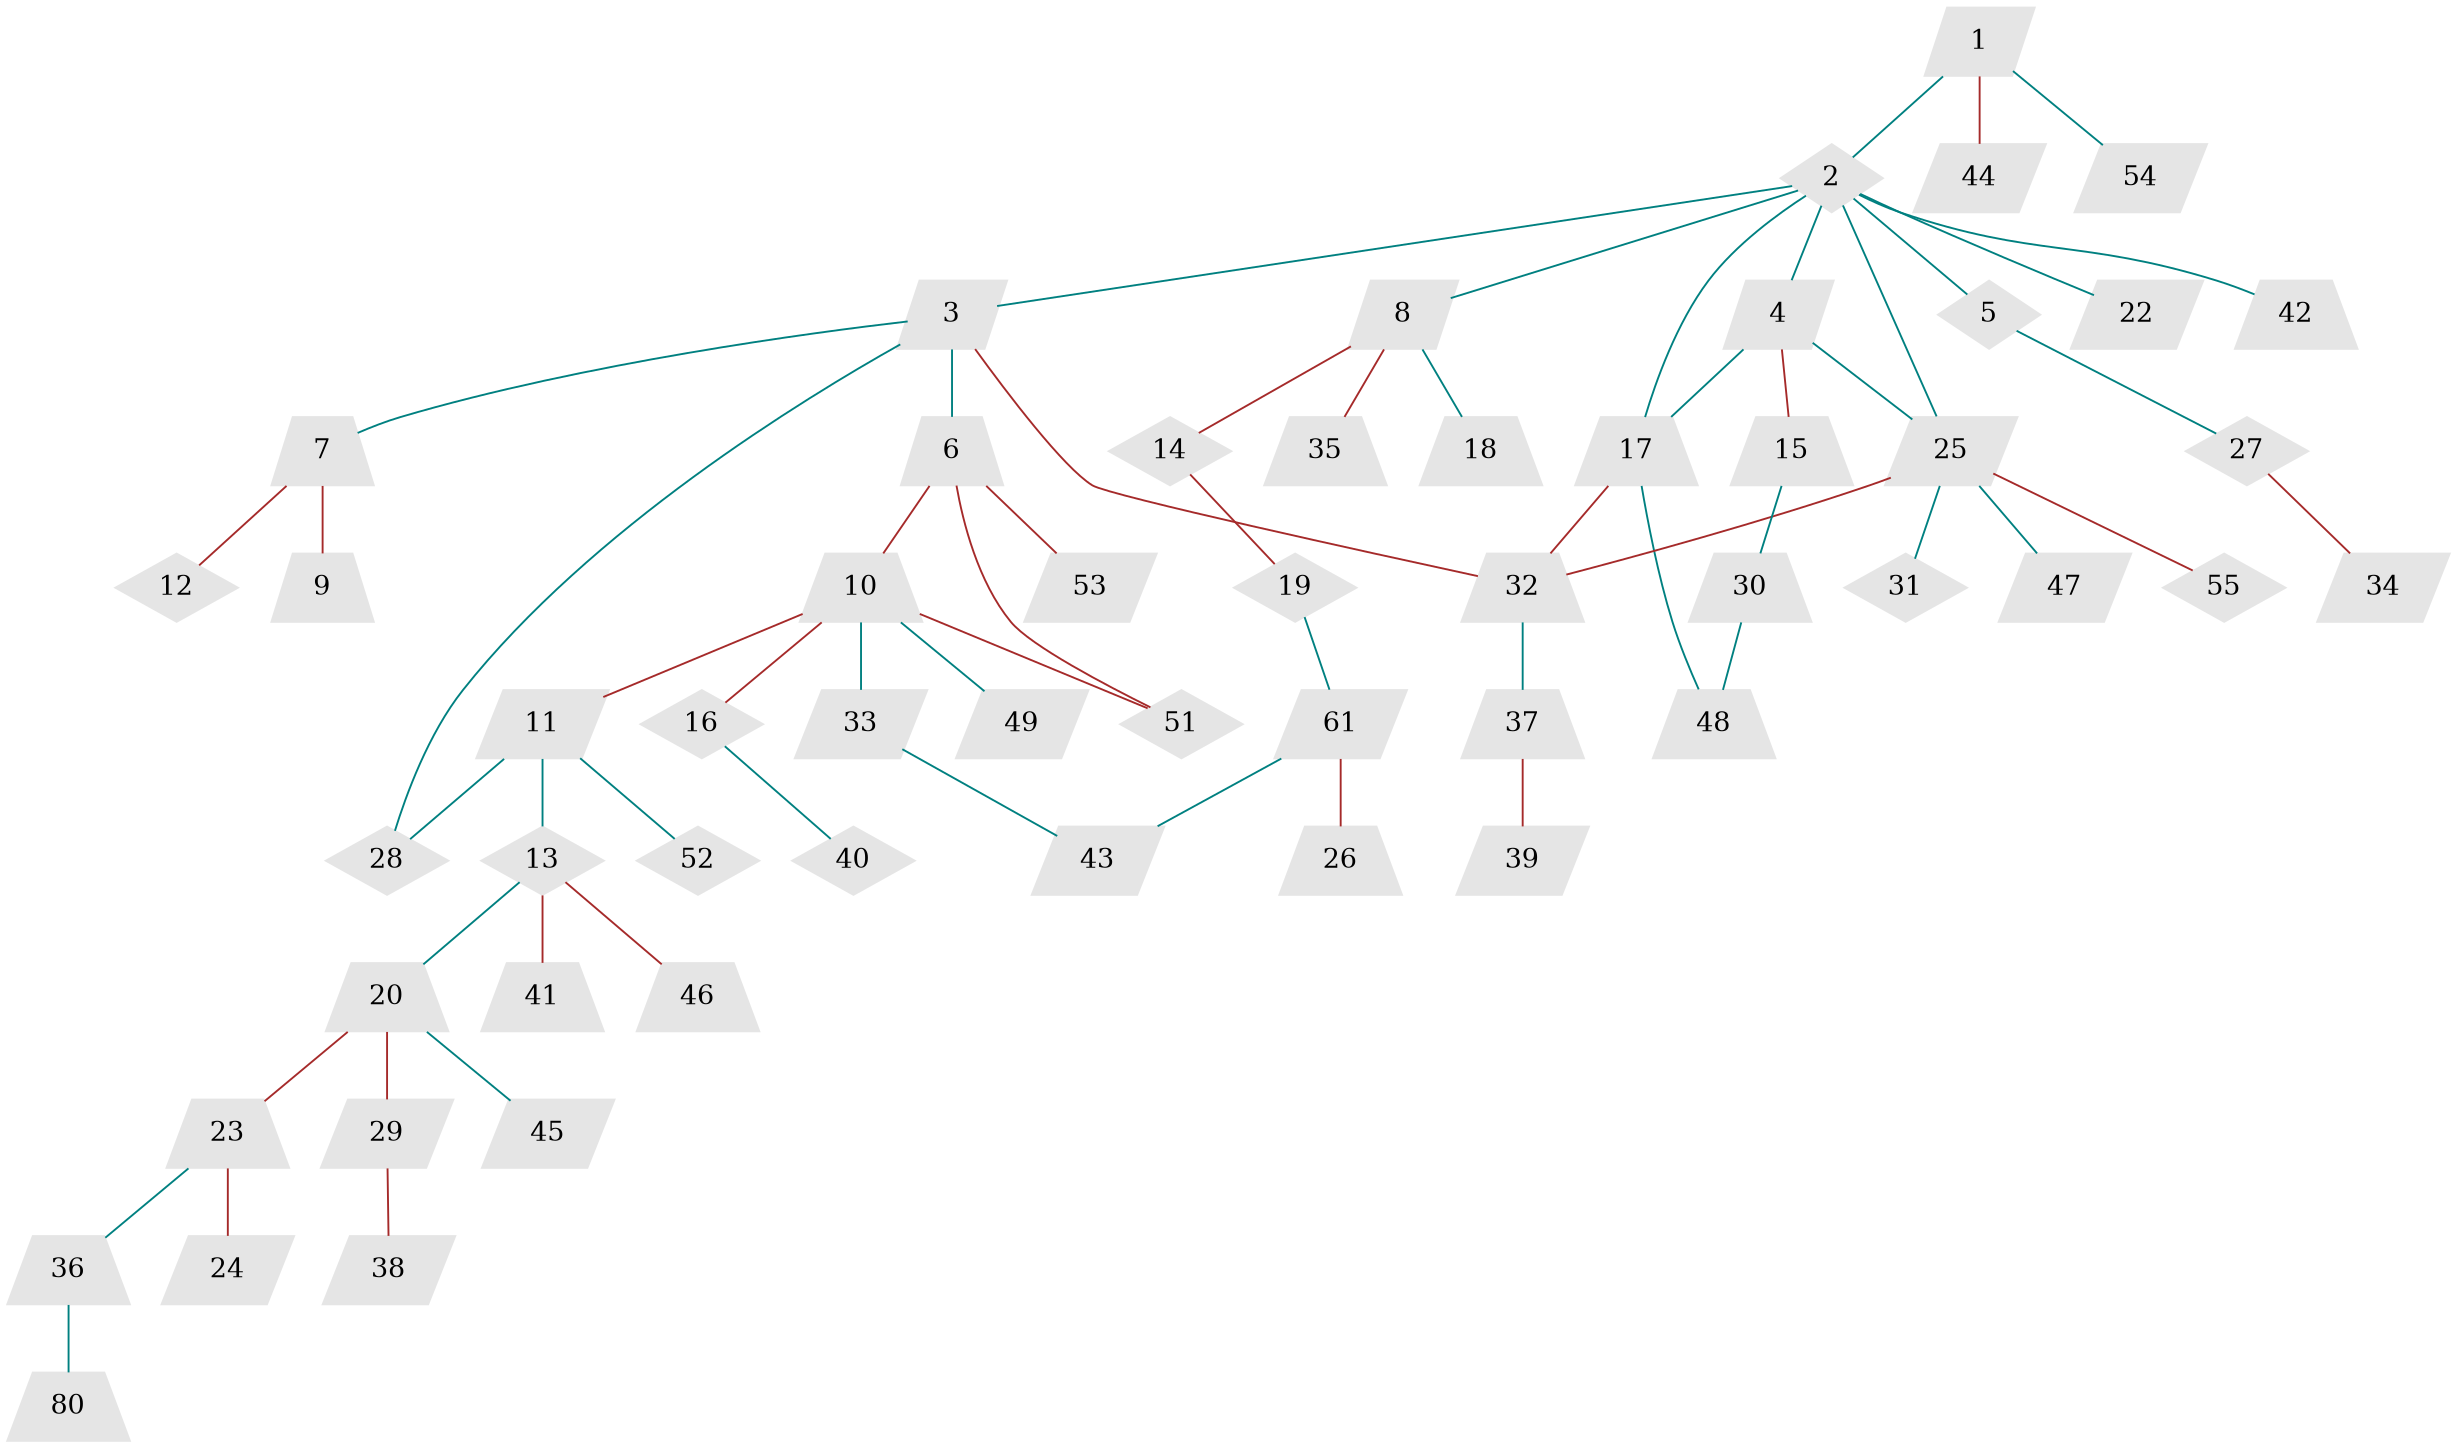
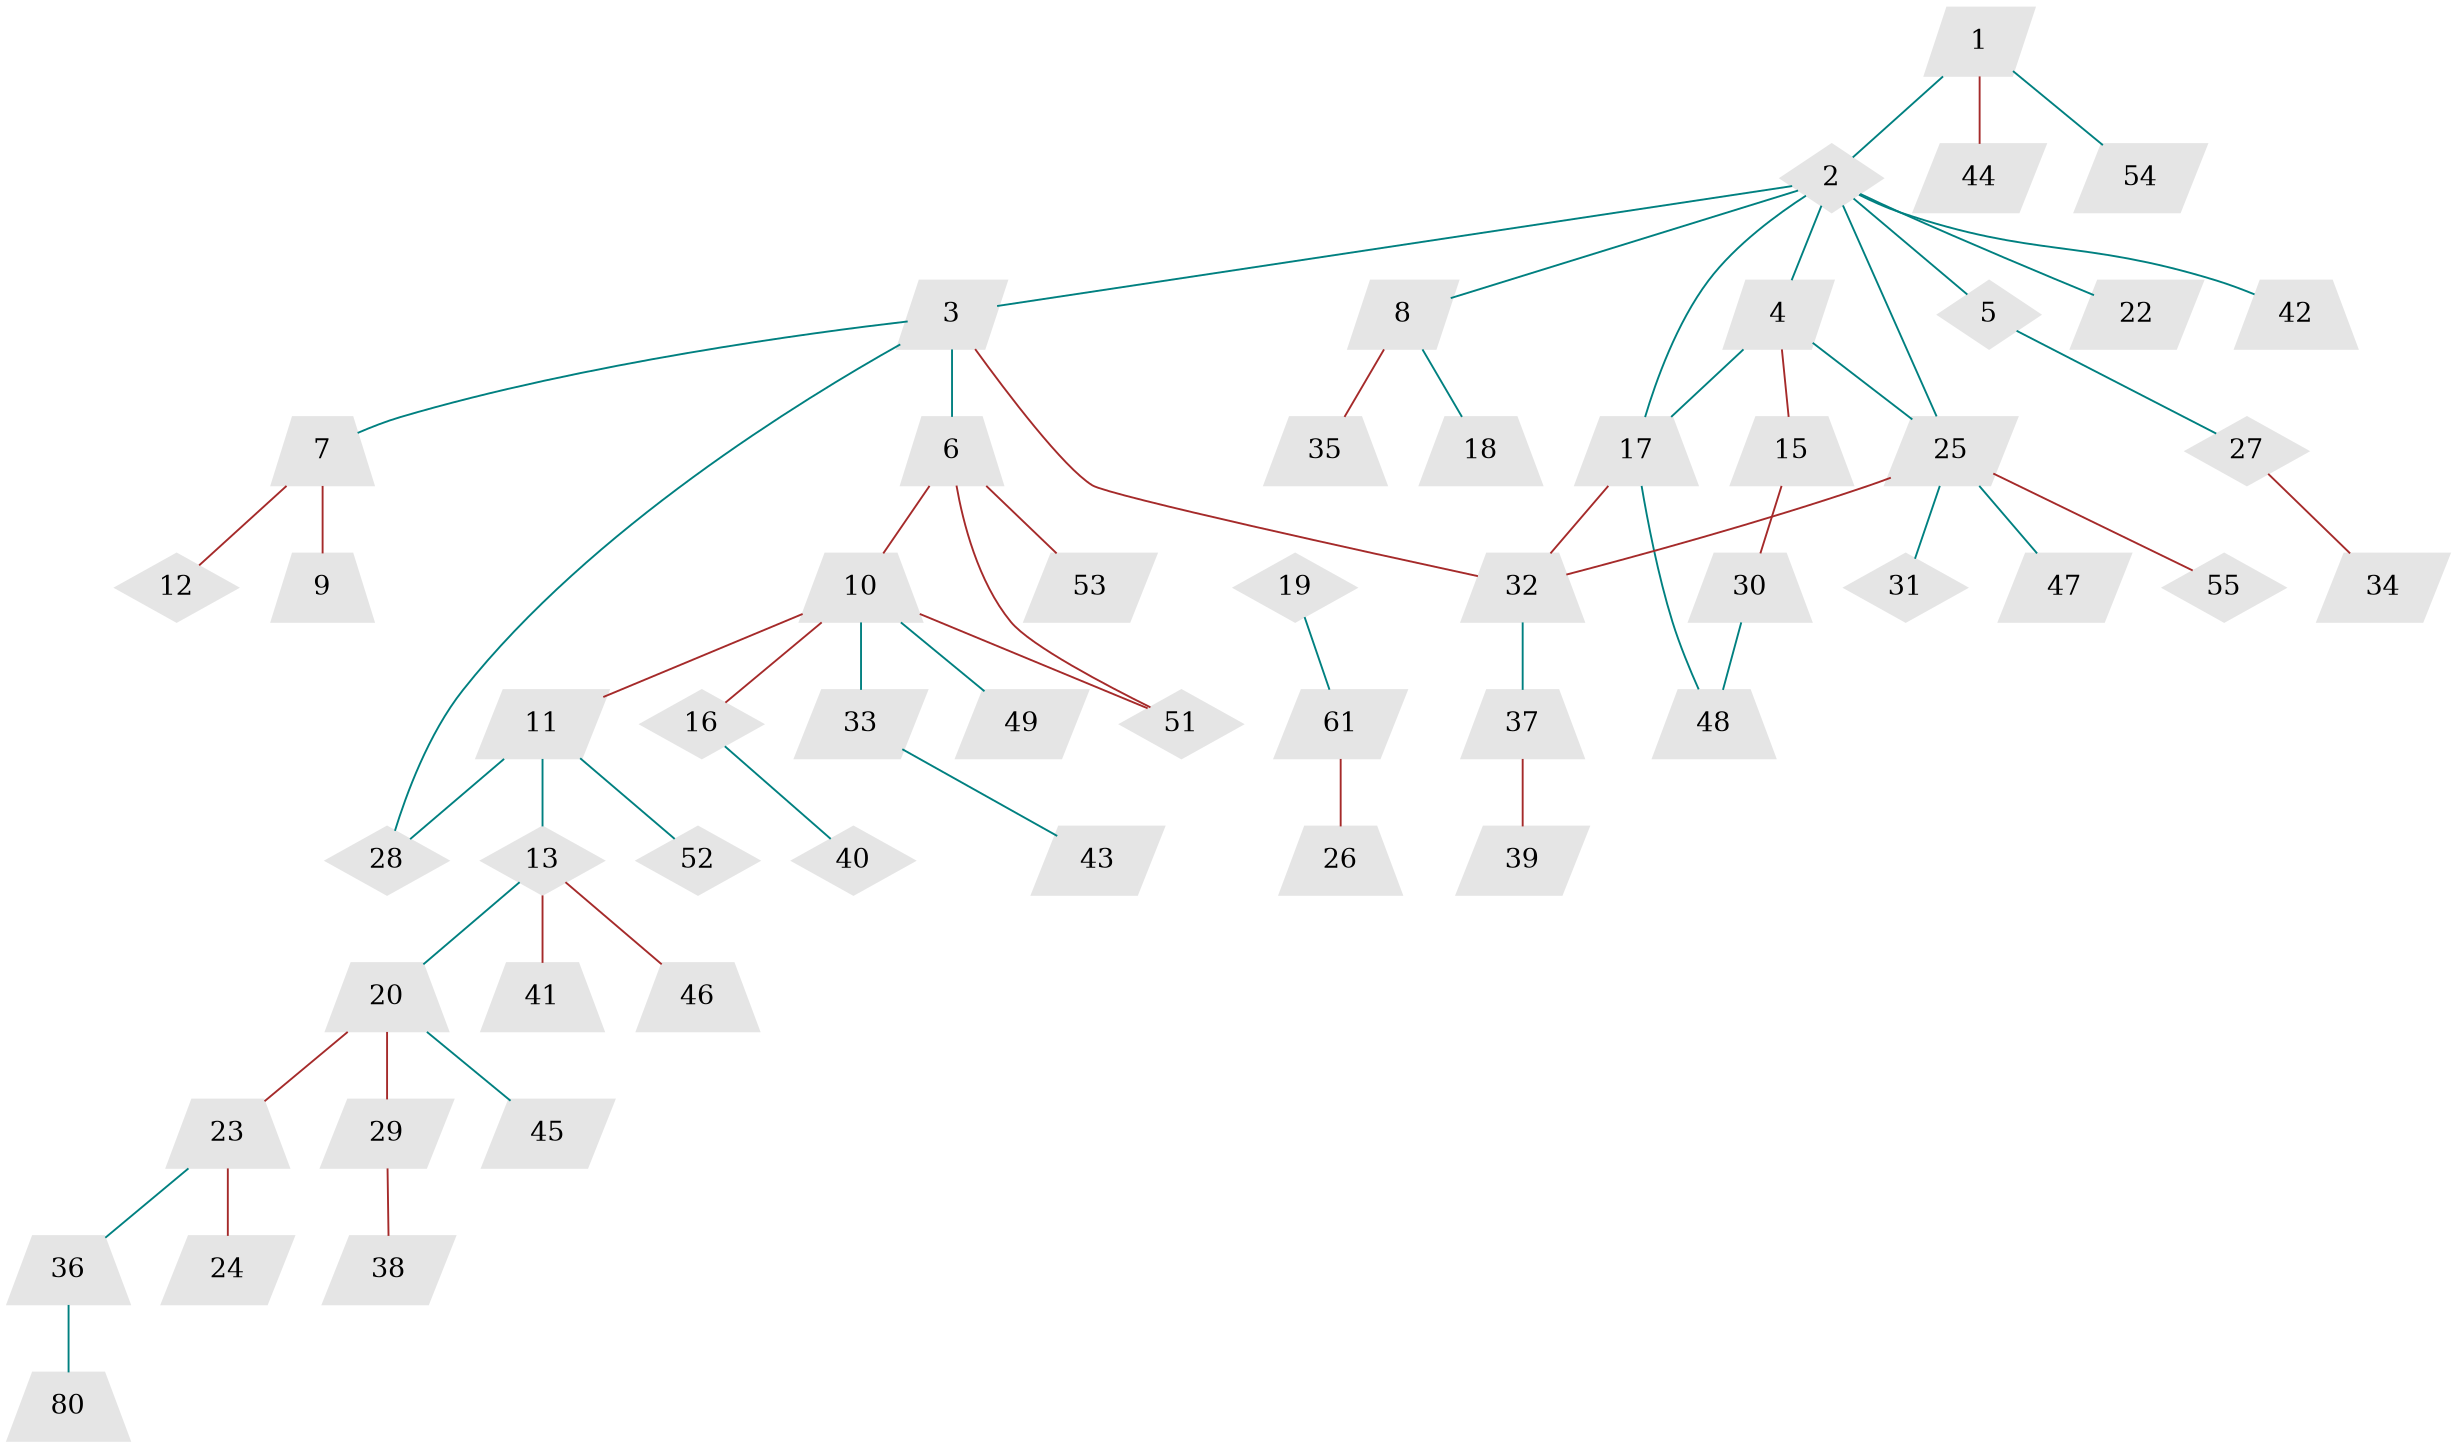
(1170, 451) -> none
(1767, 531) -> (1767, 531)
(1219, 792) -> none
